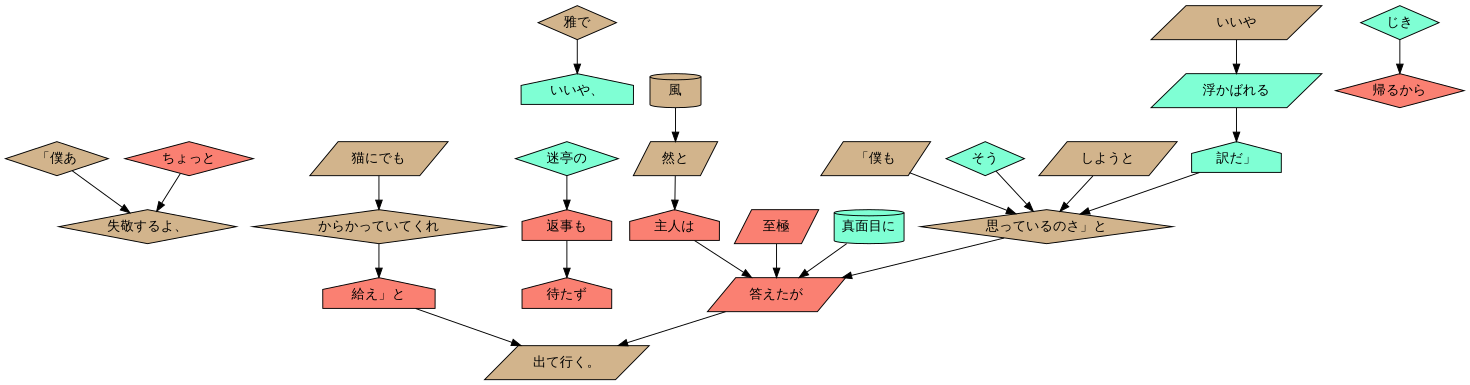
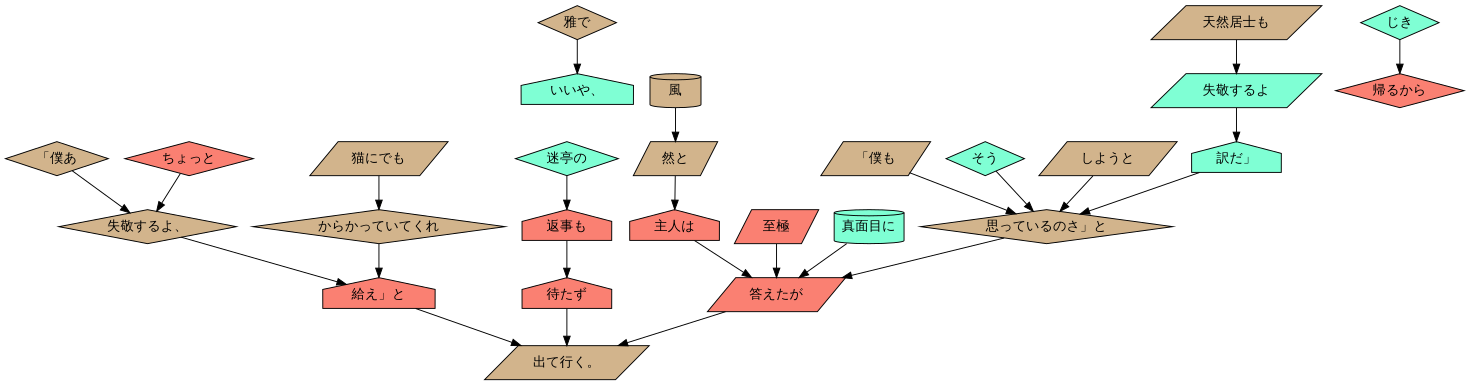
(1236, 23) -> (1236, 23)
(1236, 91) -> (1236, 91)
none -> (259, 260)
none -> (567, 322)
